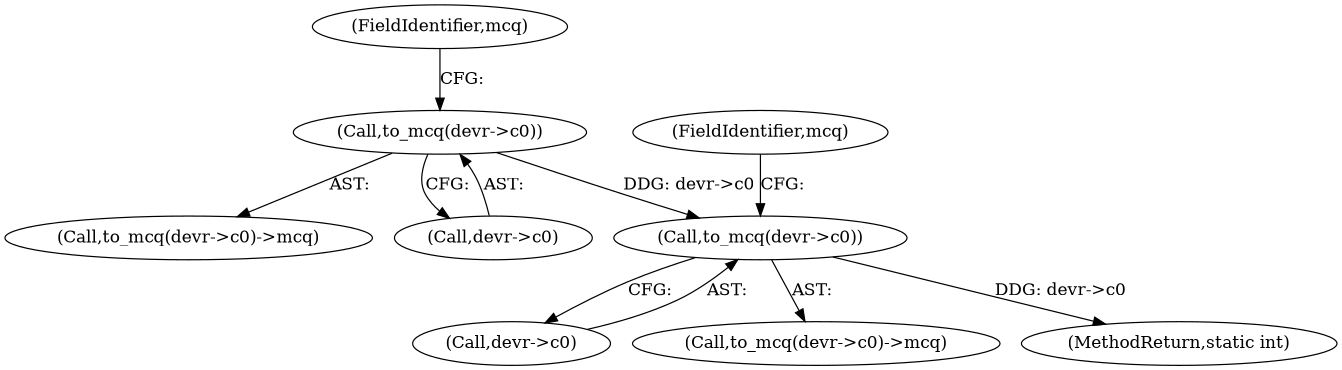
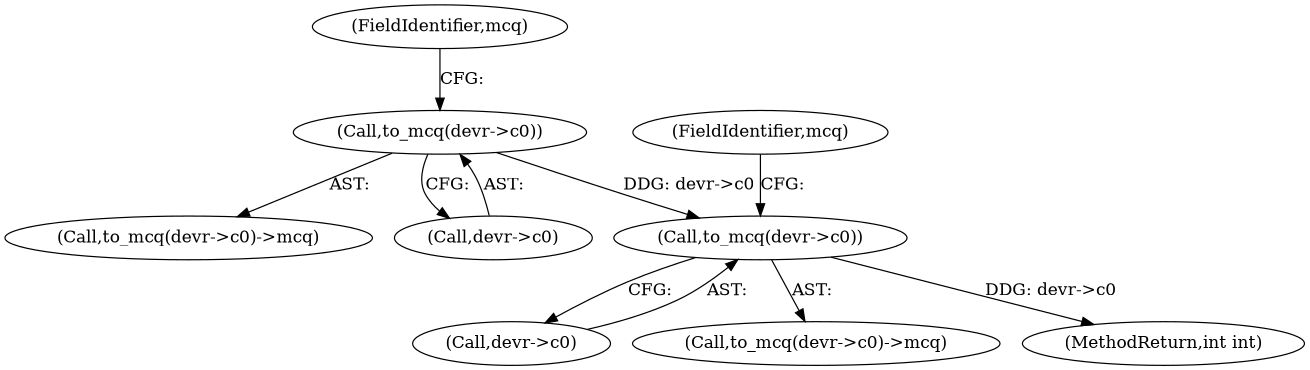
(1179, 344) -> (1163, 344)
